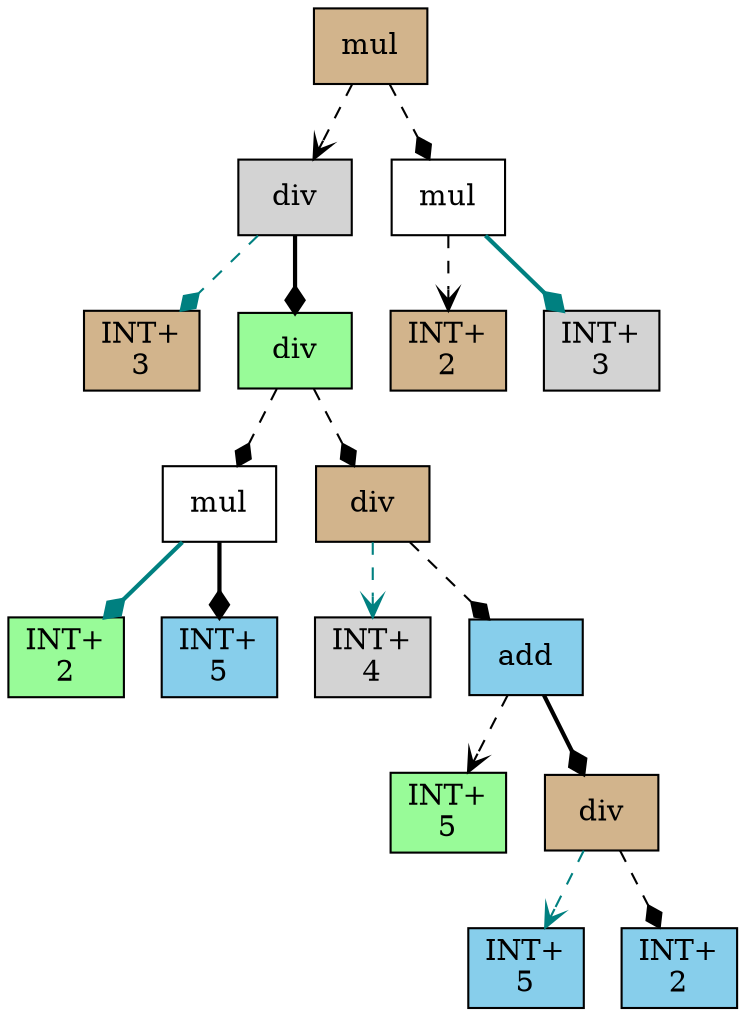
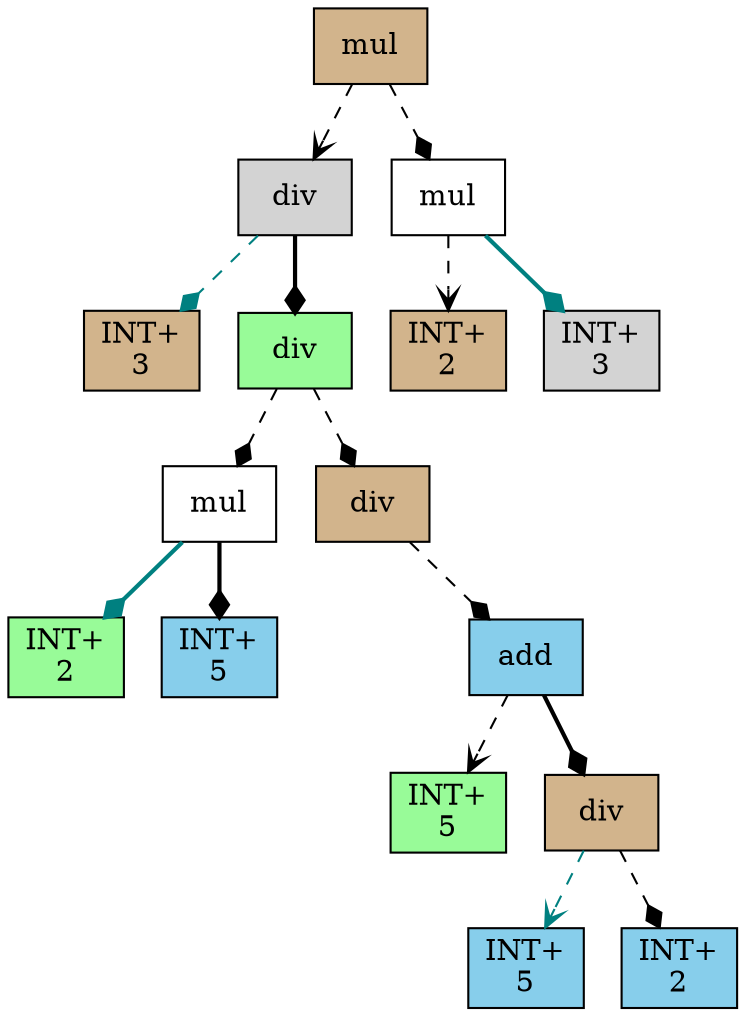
(373, 657) -> none
